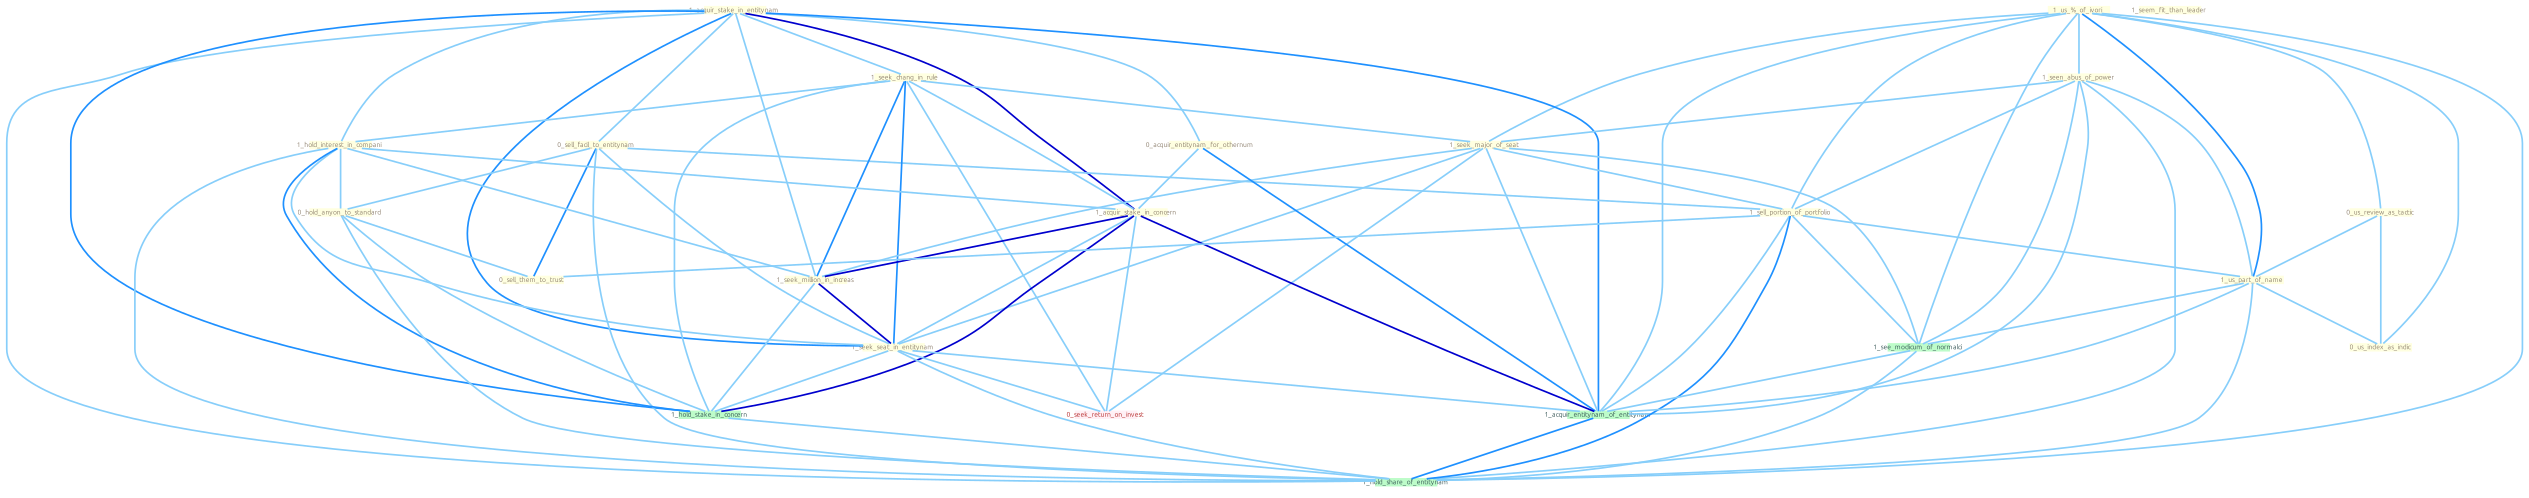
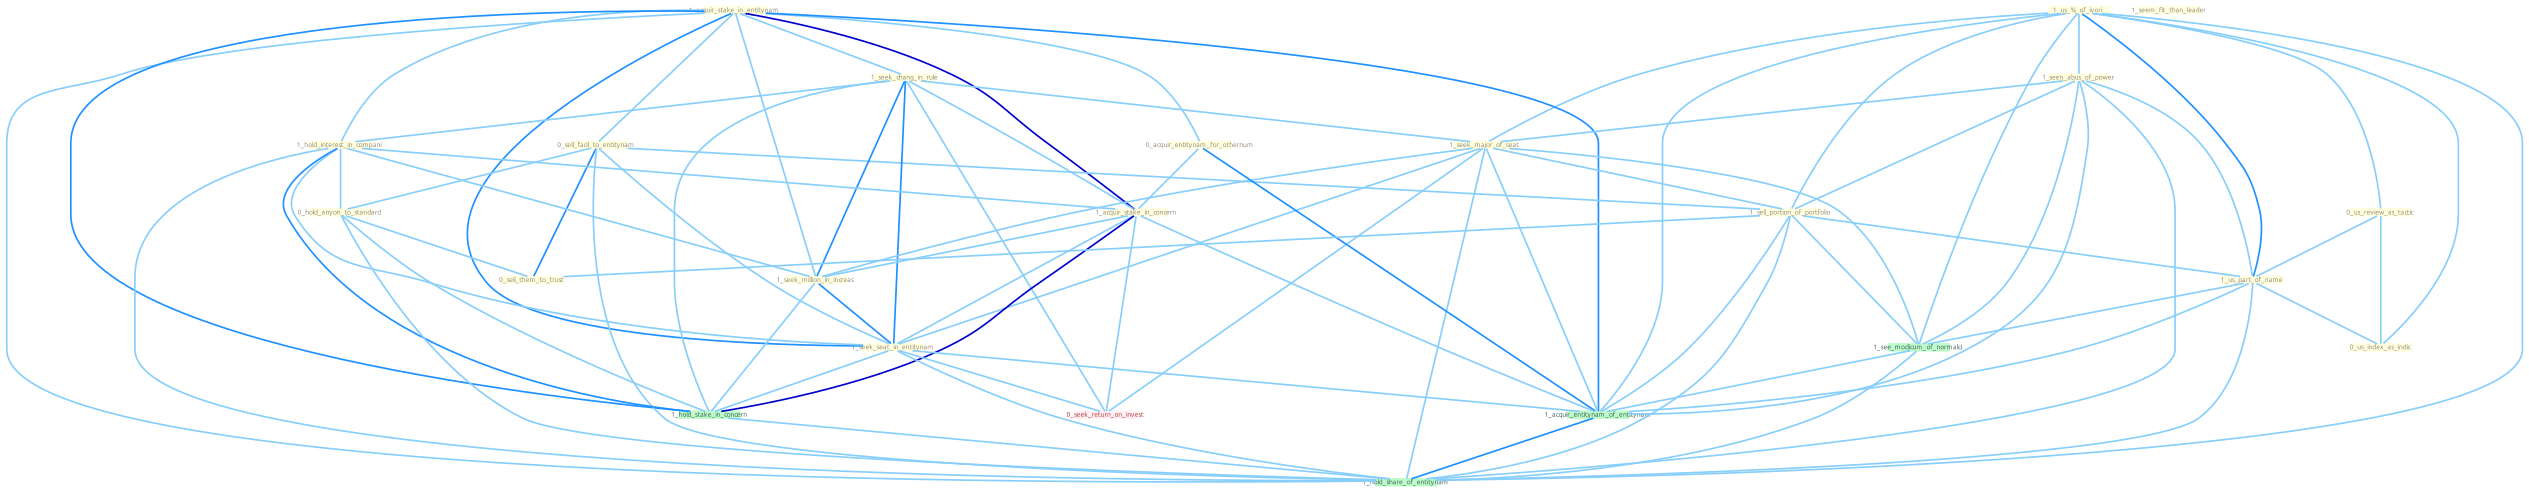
(984, 245) -> (984, 245)
(855, 314) -> (855, 314)
(1366, 316) -> (1366, 316)
none -> (1444, 322)
(1625, 428) -> (1625, 428)
